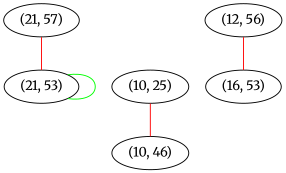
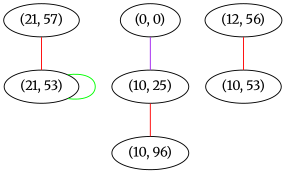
none -> (150, 20)
(243, 87) -> (243, 87)
(150, 153) -> (150, 153)
